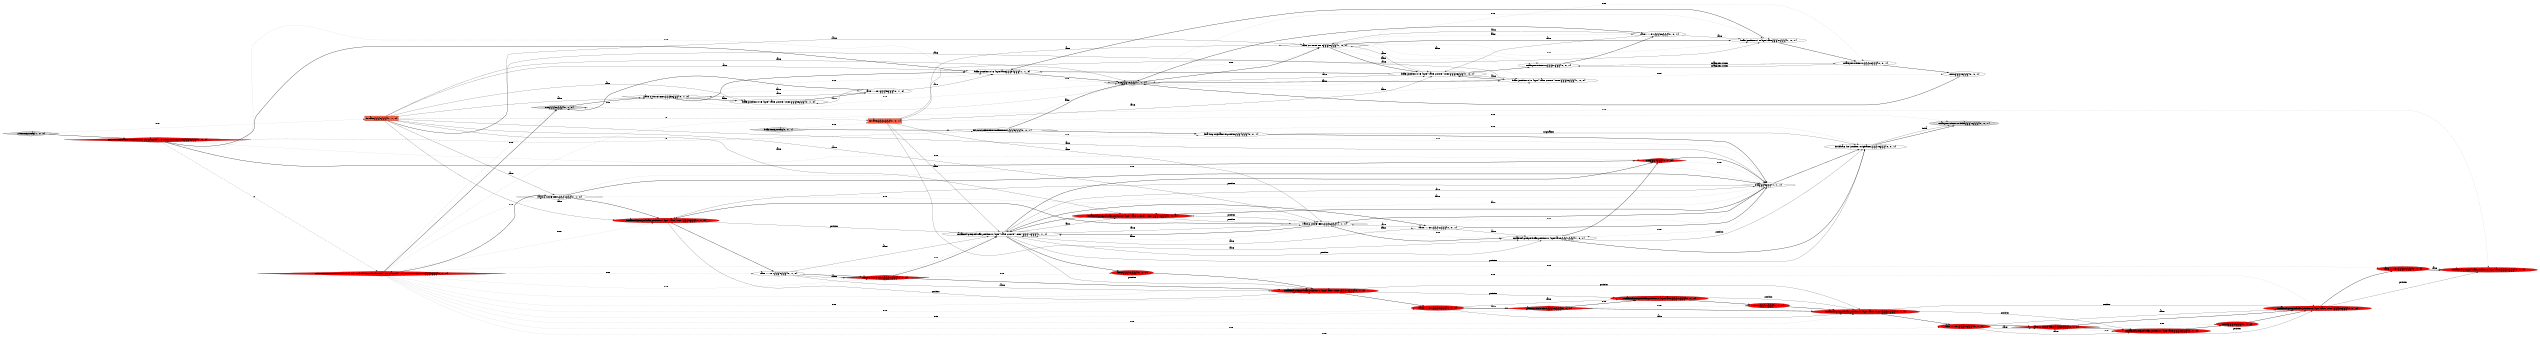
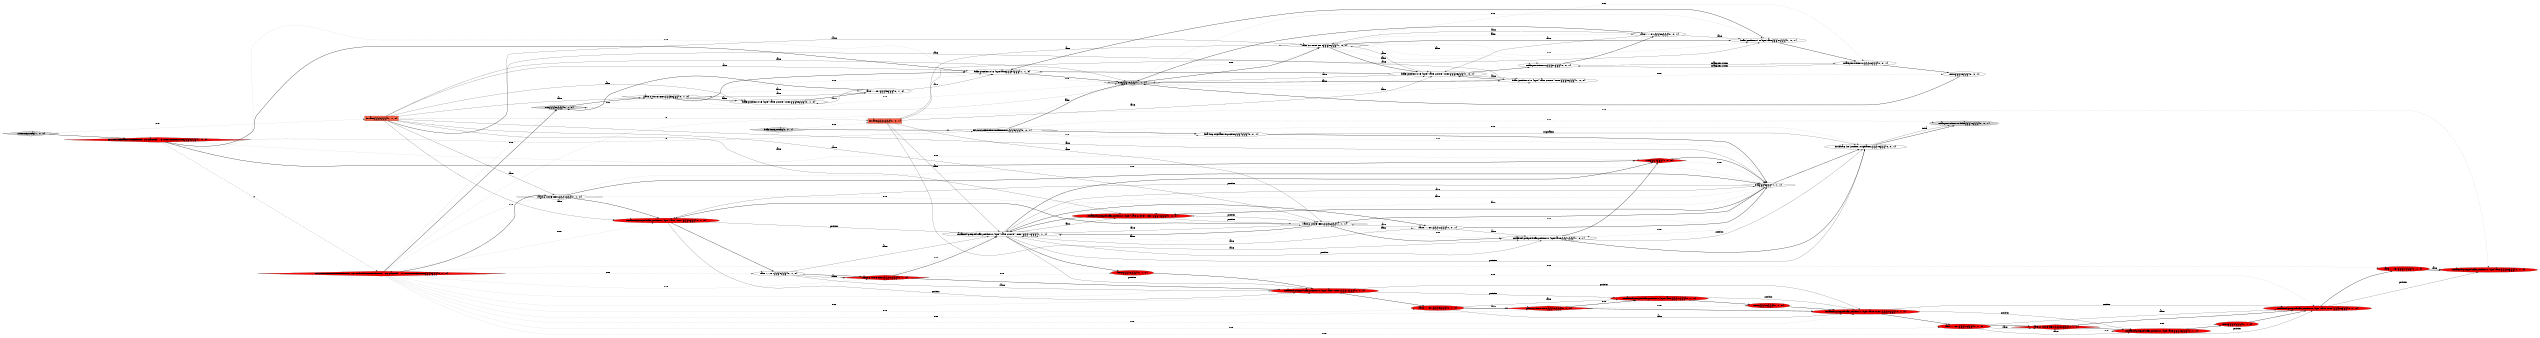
(1424, 116) -> (1474, 121)
